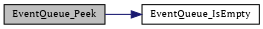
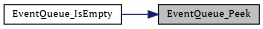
(118, 14) -> (135, 14)
